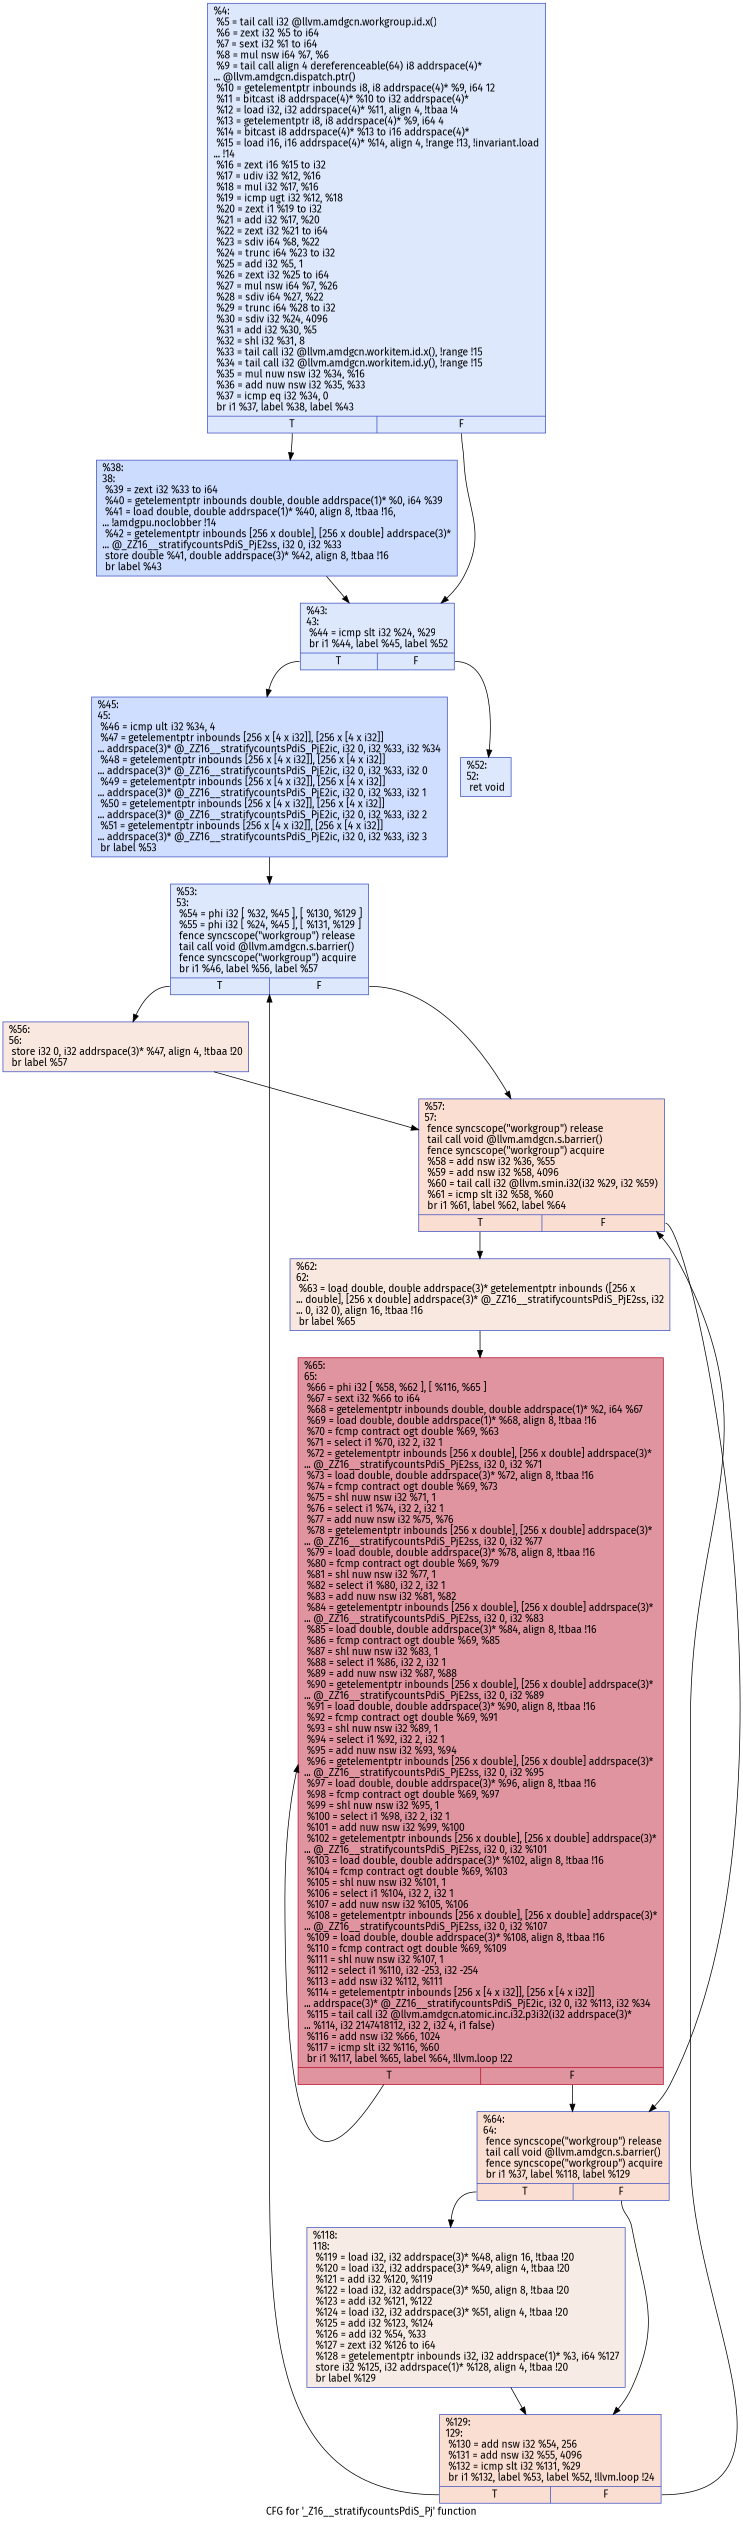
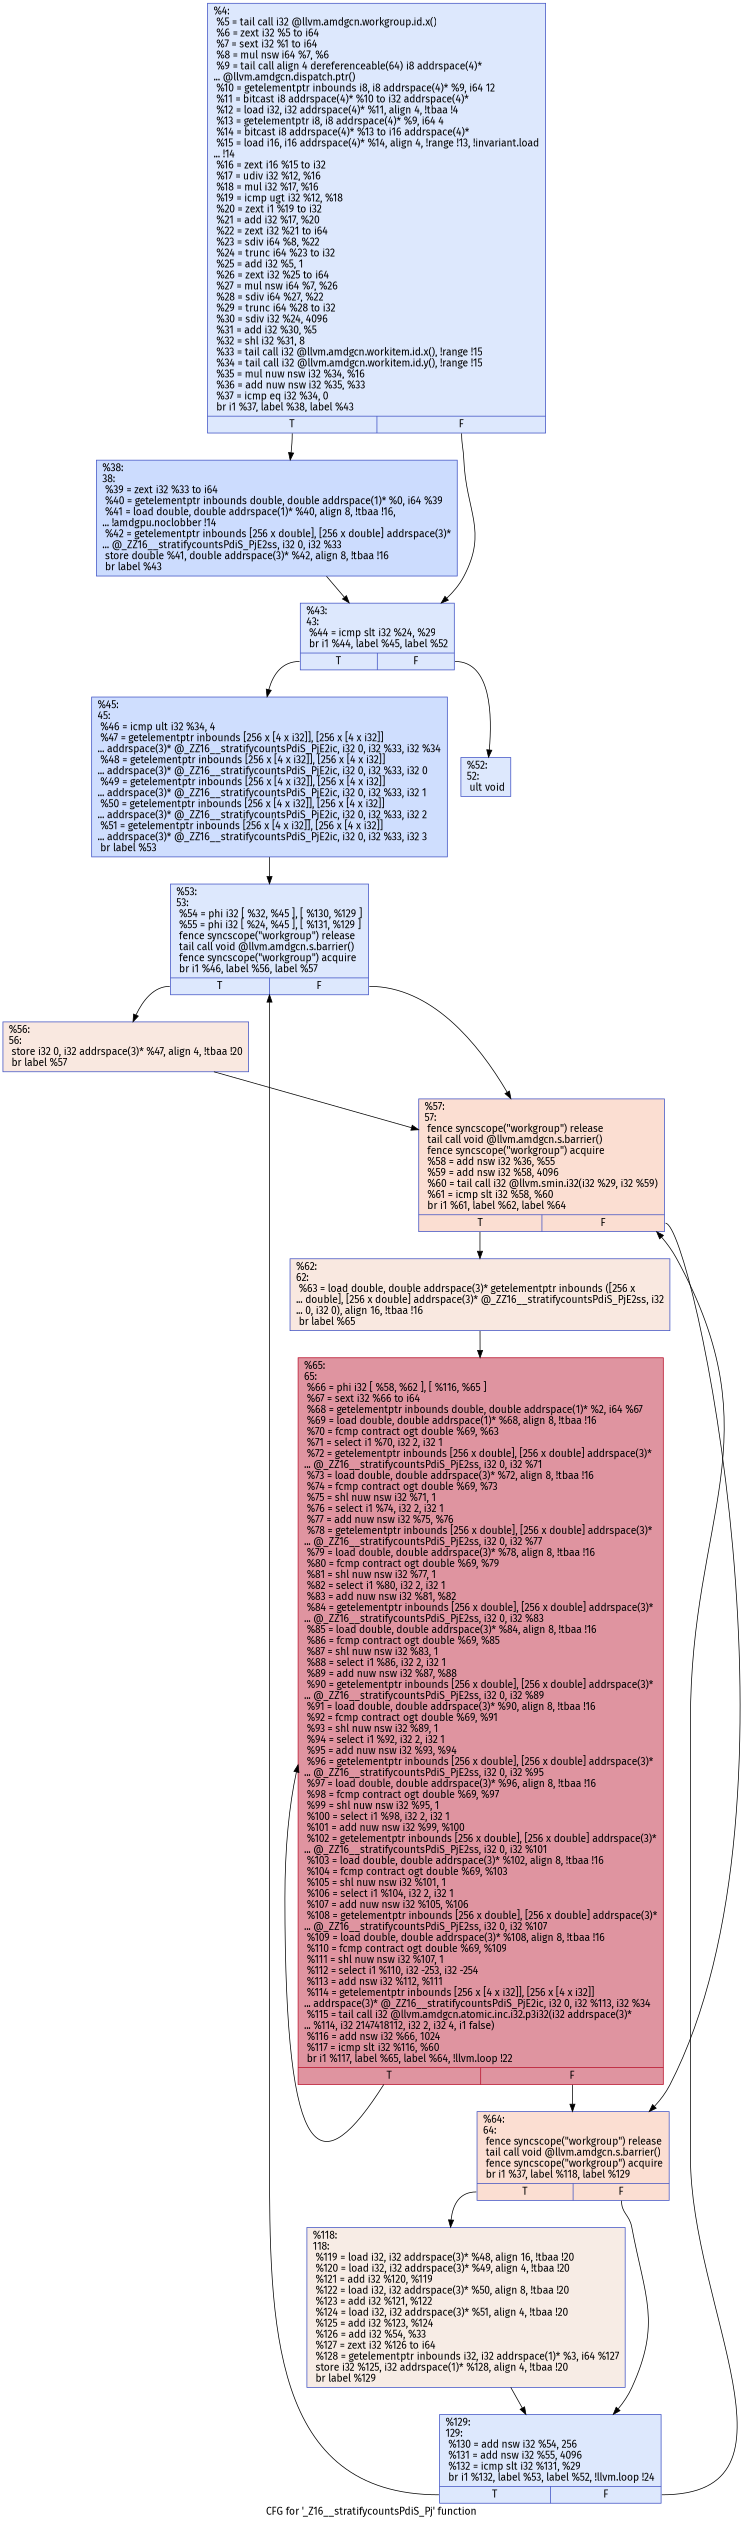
(486, 788) -> (486, 788)
(550, 2459) -> (550, 2459)
